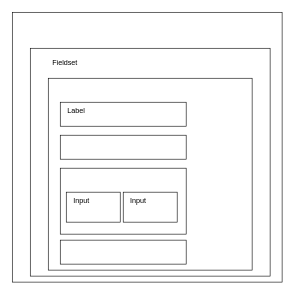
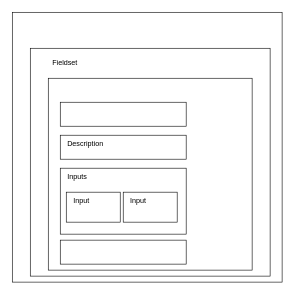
(84, 111) -> none
none -> (84, 144)
none -> (84, 177)
